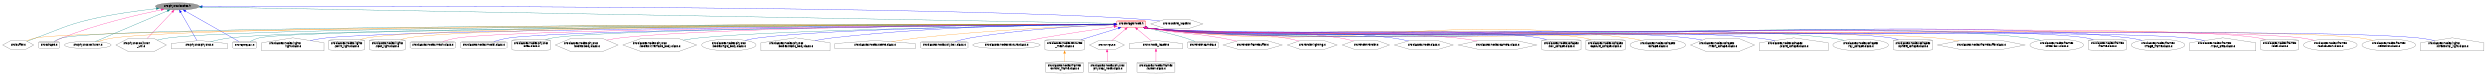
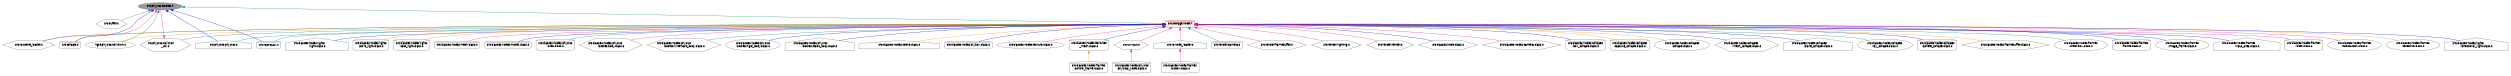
(160, 25) -> (162, 23)
(570, 27) -> (602, 26)
(88, 45) -> (110, 45)
